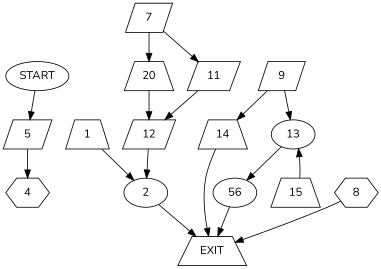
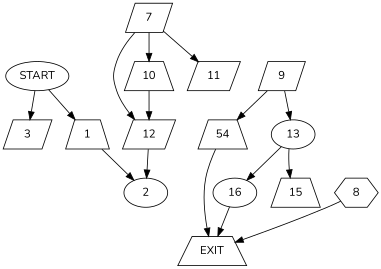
(149, 76) -> (149, 76)
none -> (59, 102)
(184, 103) -> (114, 72)
(28, 134) -> (28, 134)
(223, 134) -> (223, 134)
(300, 167) -> (289, 159)
(28, 193) -> none
(235, 193) -> (235, 193)
(174, 218) -> none
